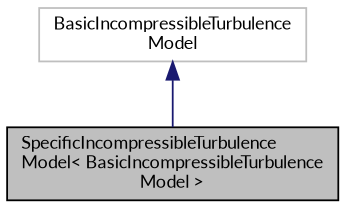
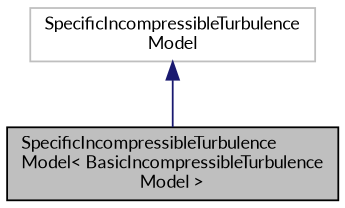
(173, 35) -> (173, 35)
